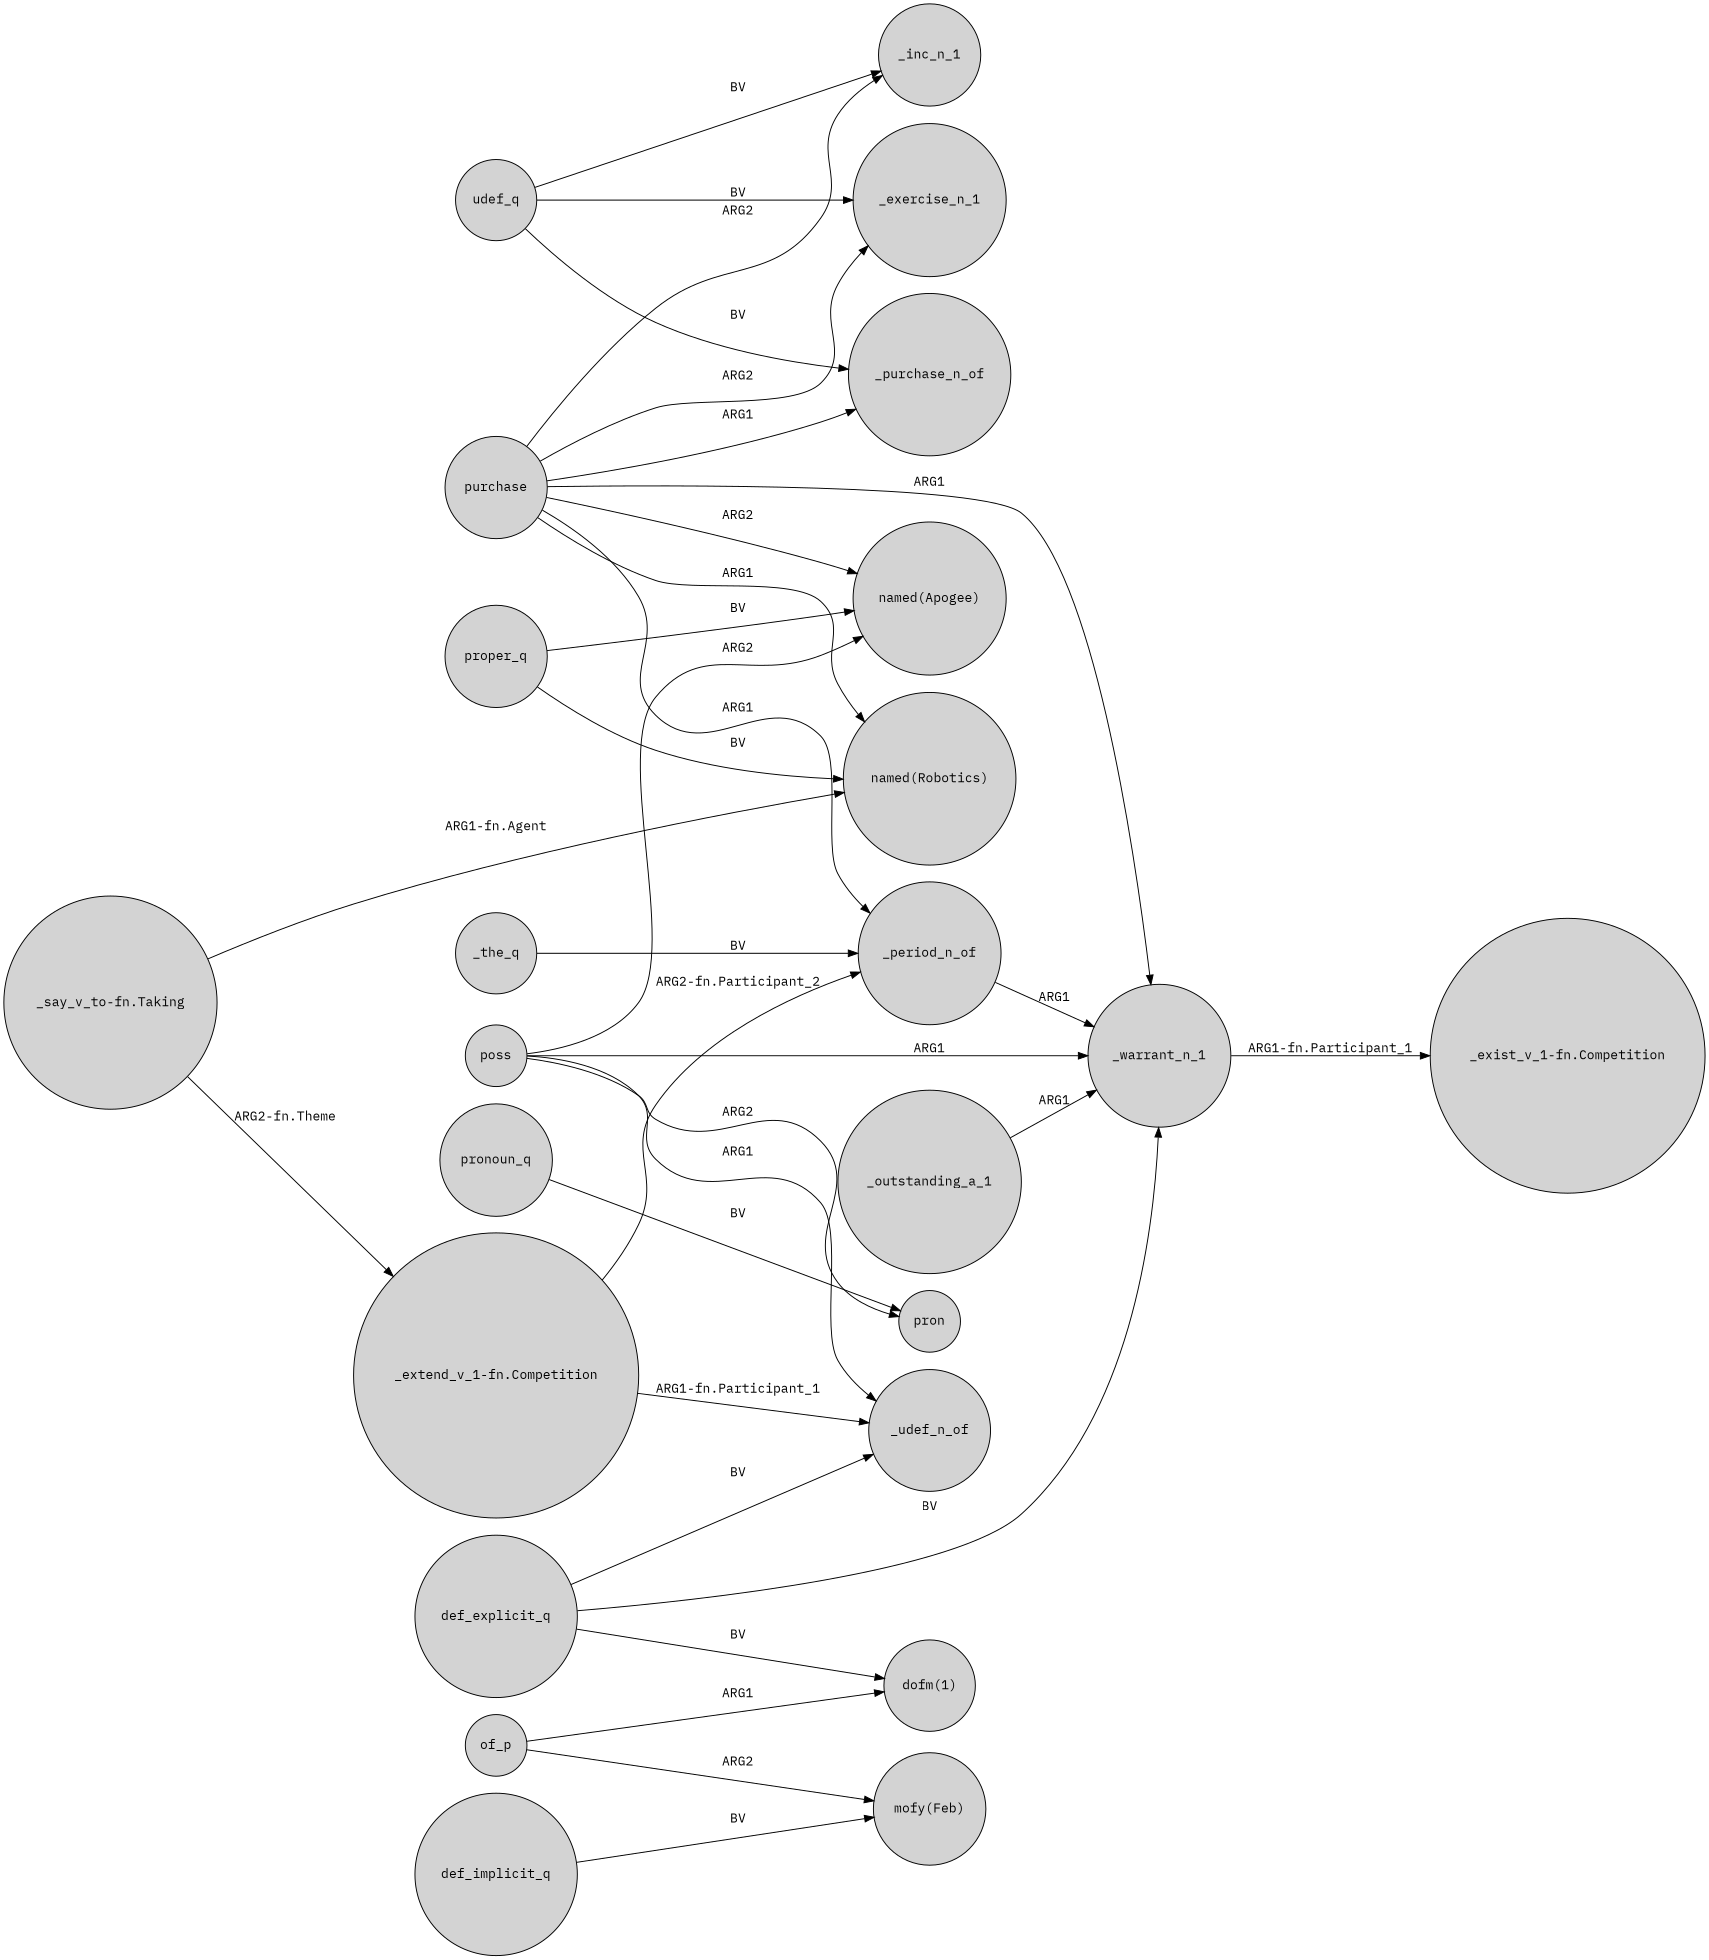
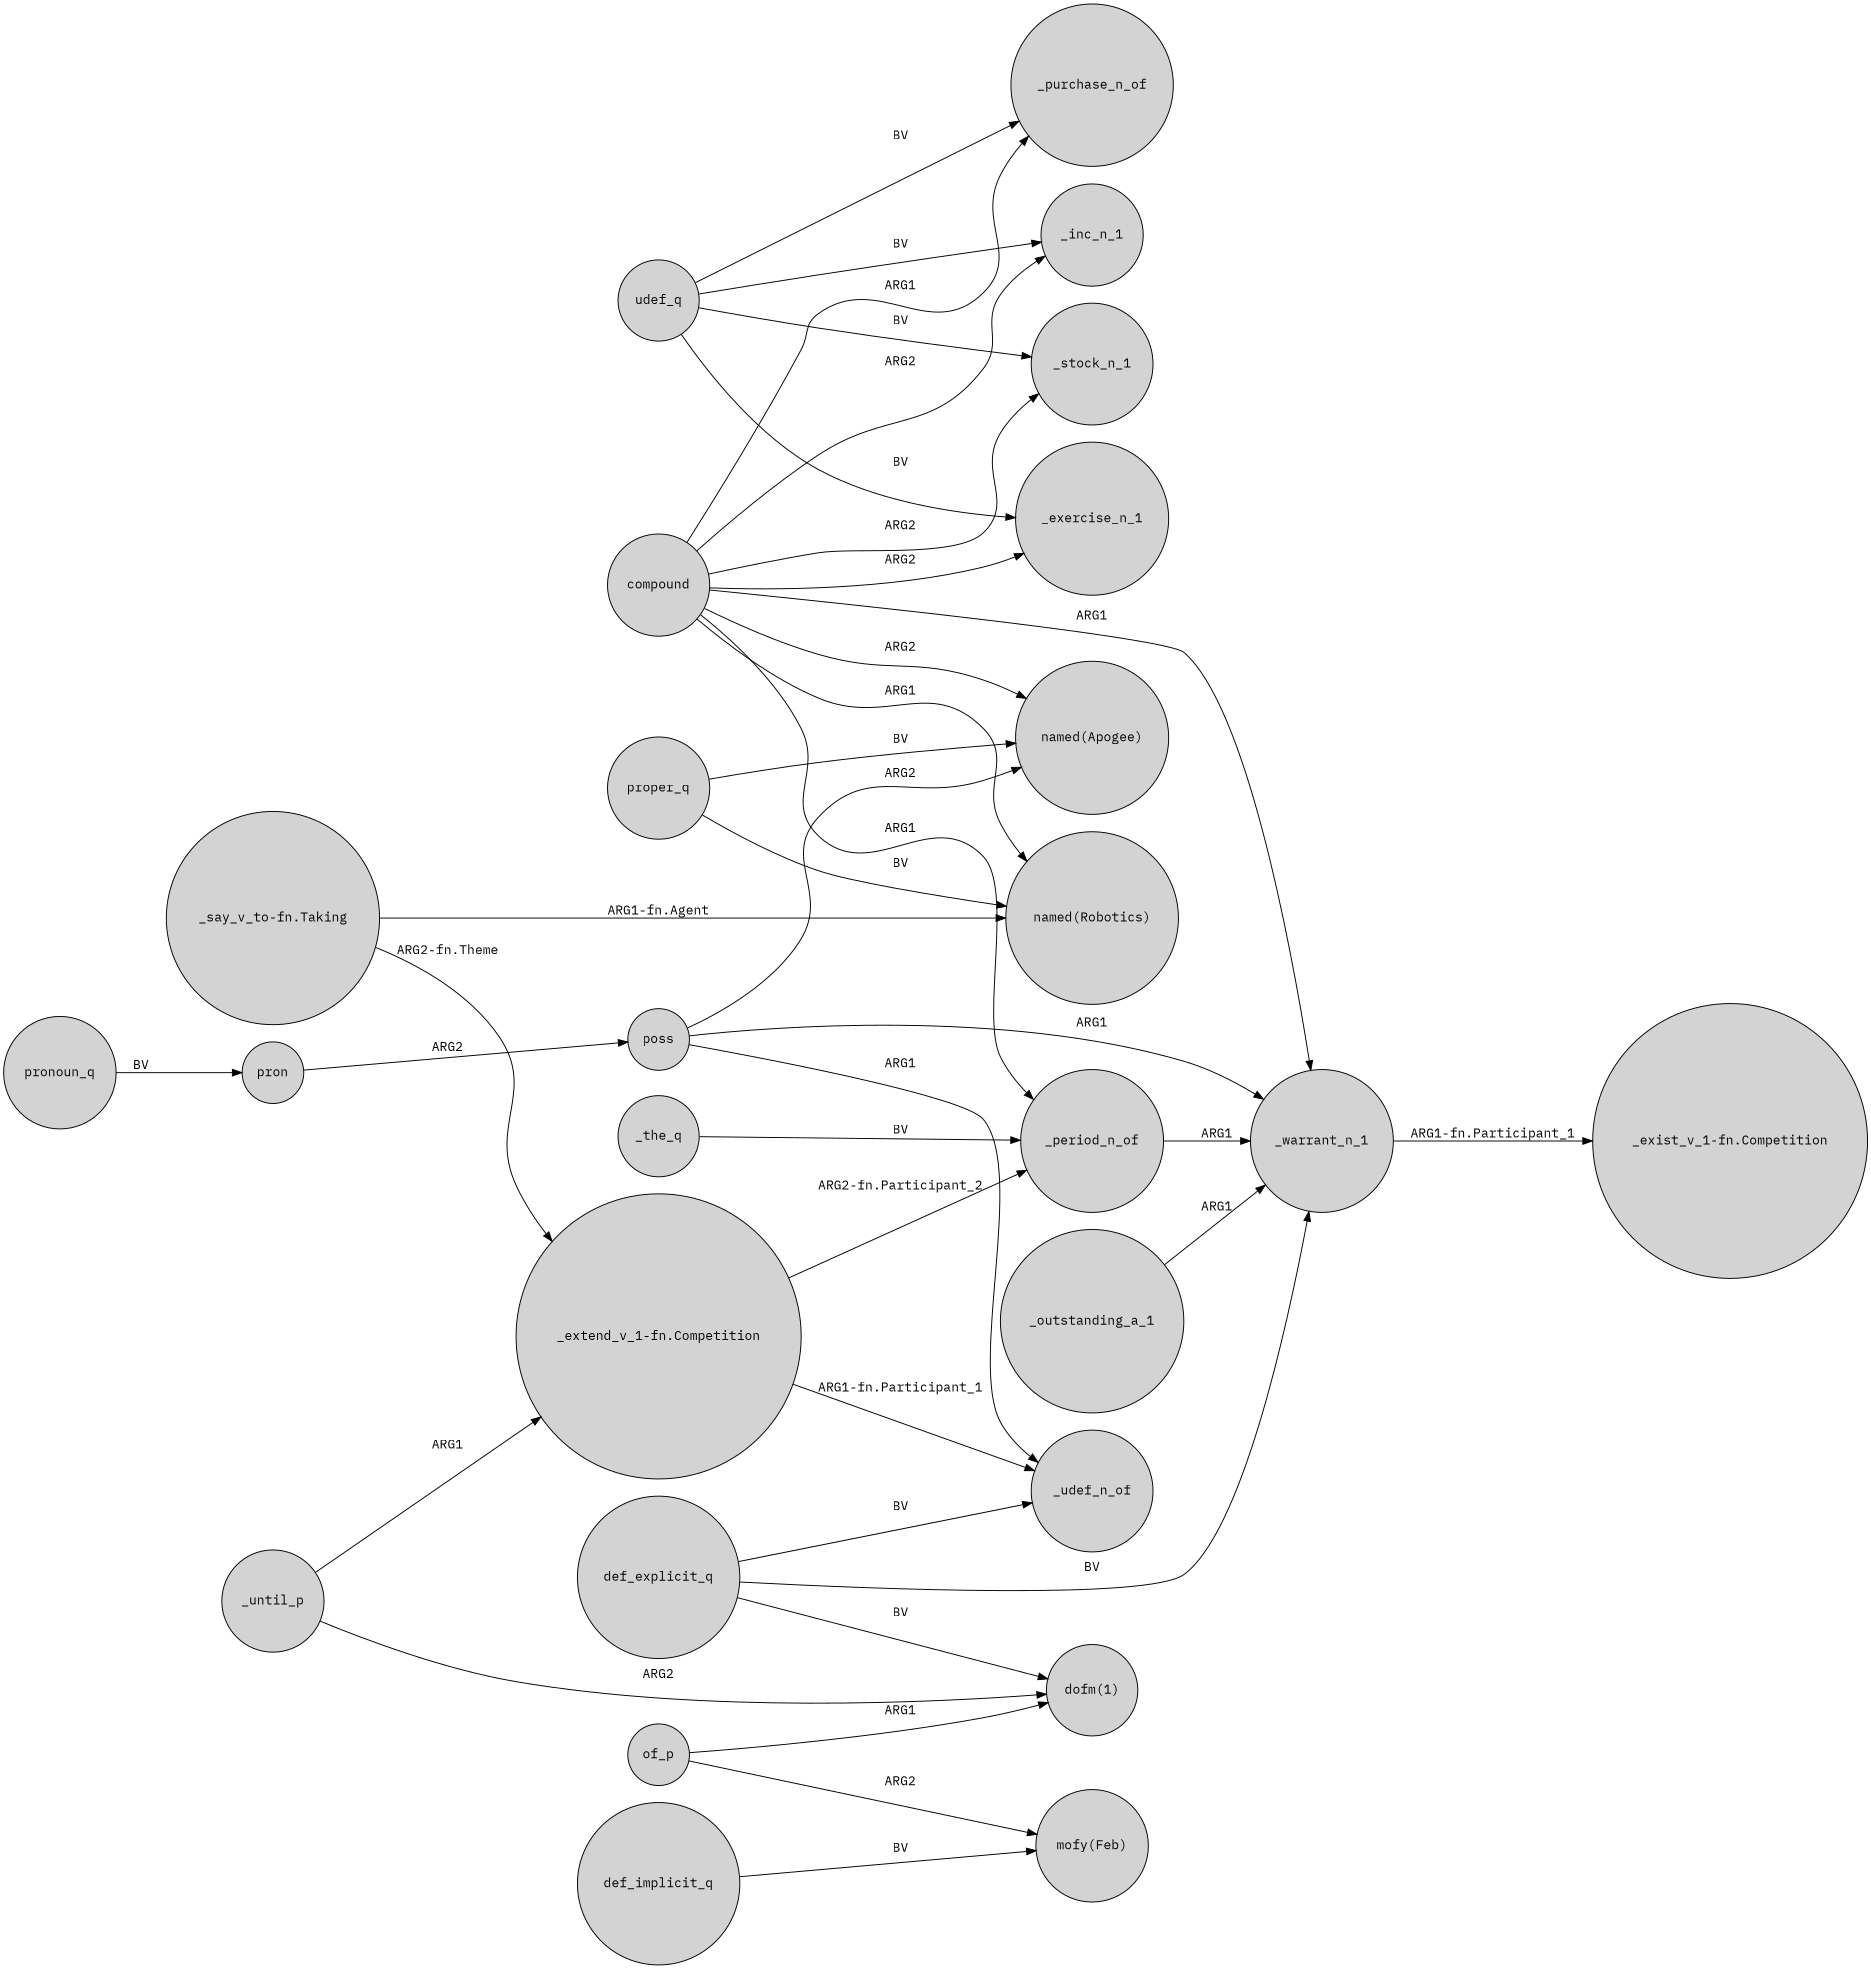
none -> (1092, 364)
(496, 487) -> (659, 585)
(771, 1121) -> (461, 1057)
none -> (273, 1601)
